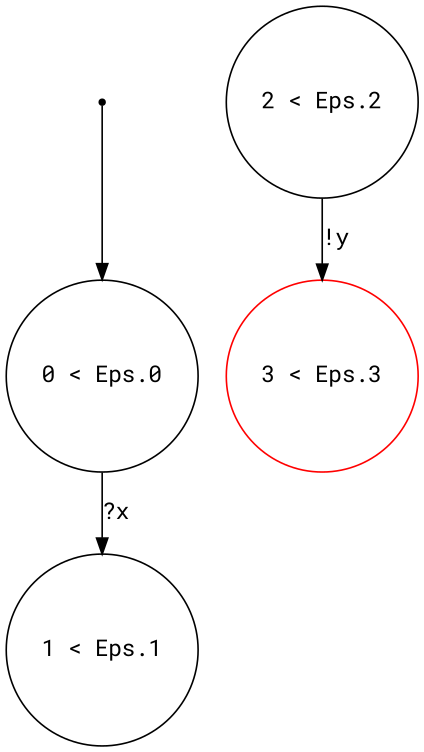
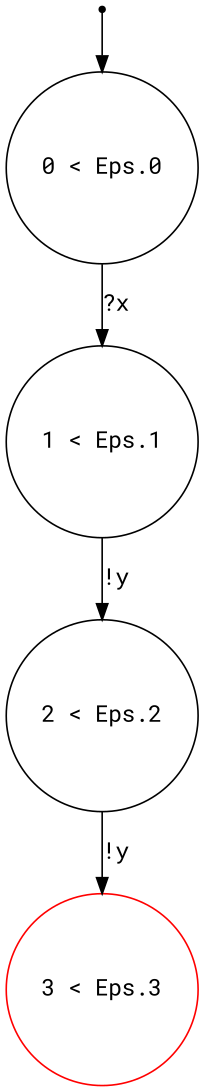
none -> (102, 571)
